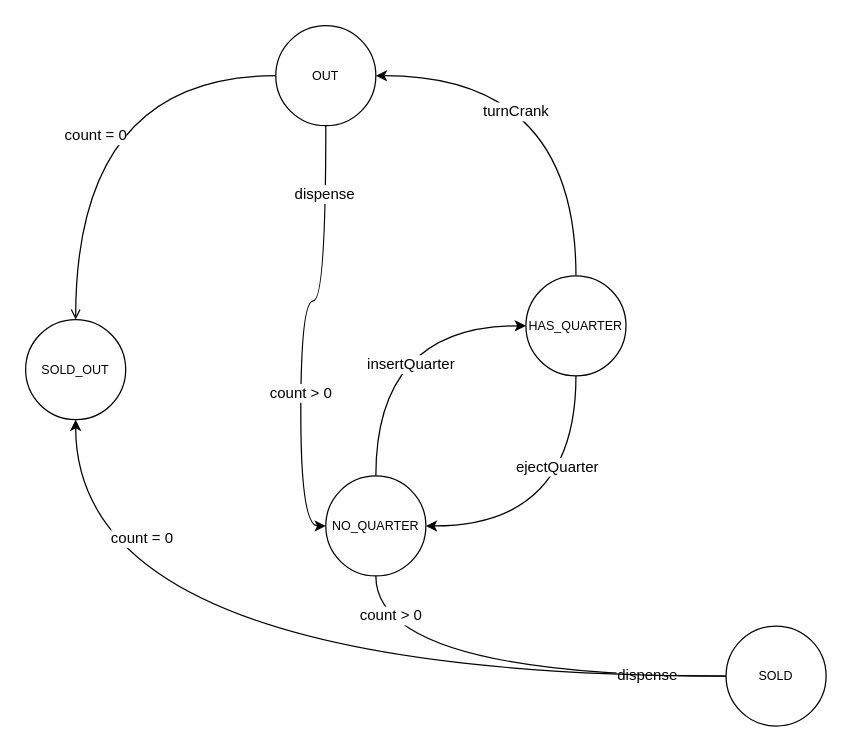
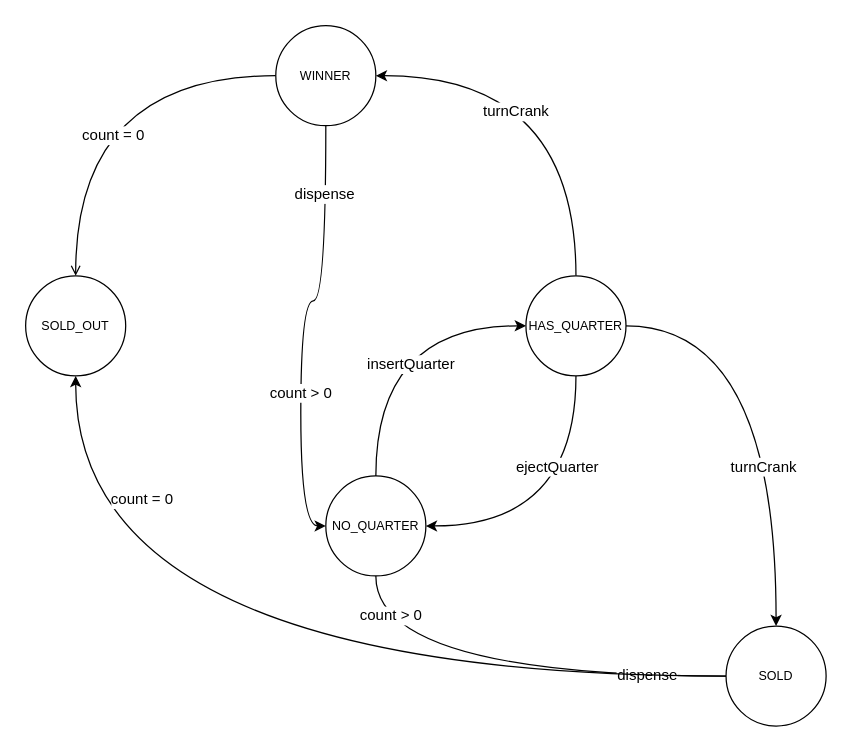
(326, 76) -> (326, 76)
(76, 369) -> (76, 326)
none -> (754, 438)
